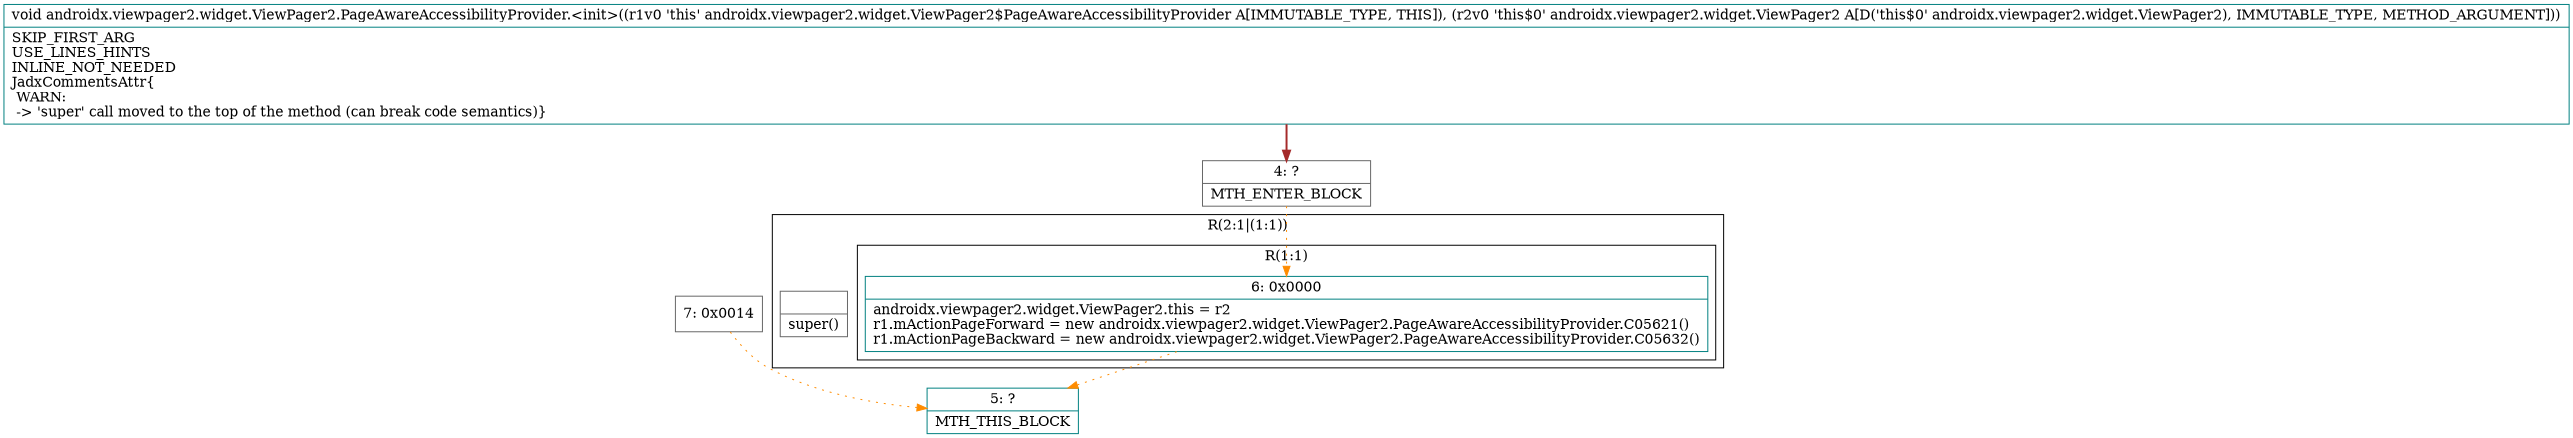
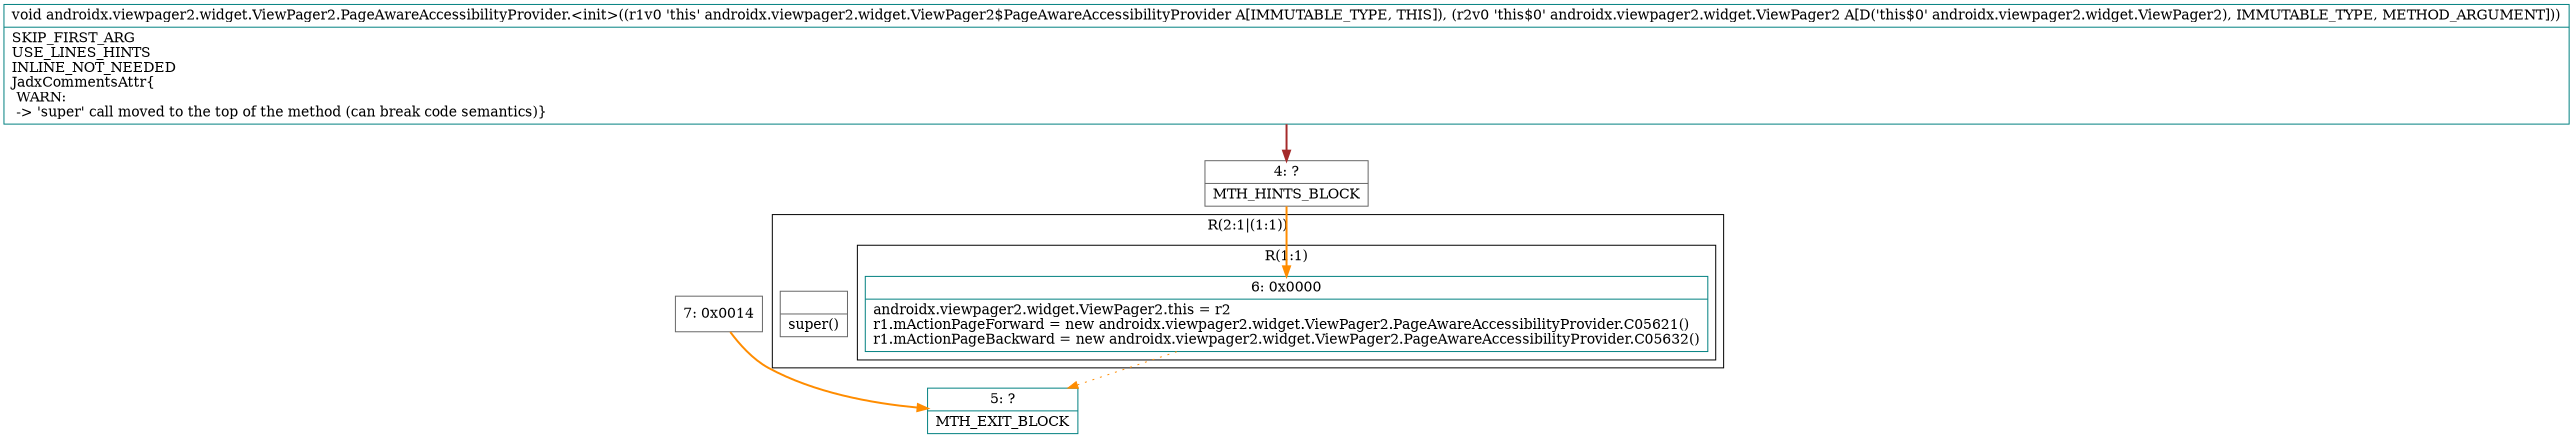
(1287, 194) -> (1287, 194)
(1287, 236) -> (1287, 236)
(815, 388) -> (816, 388)
(1003, 422) -> (1003, 422)
